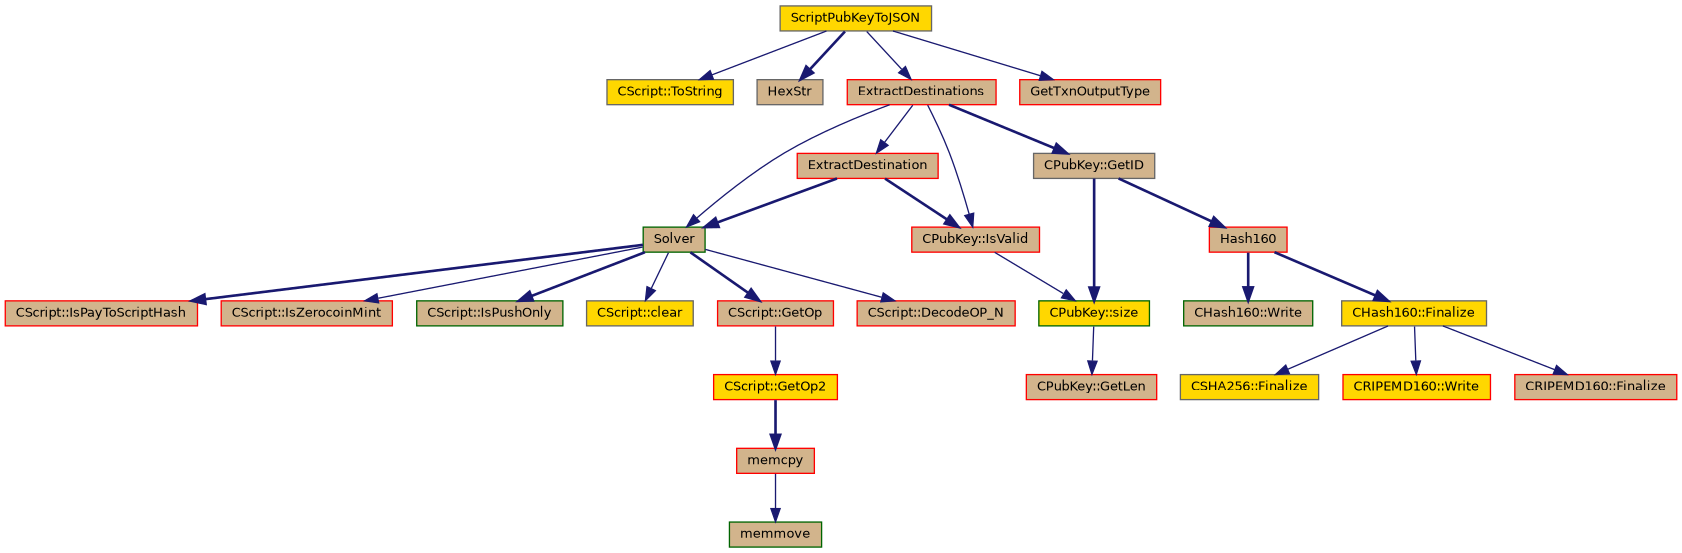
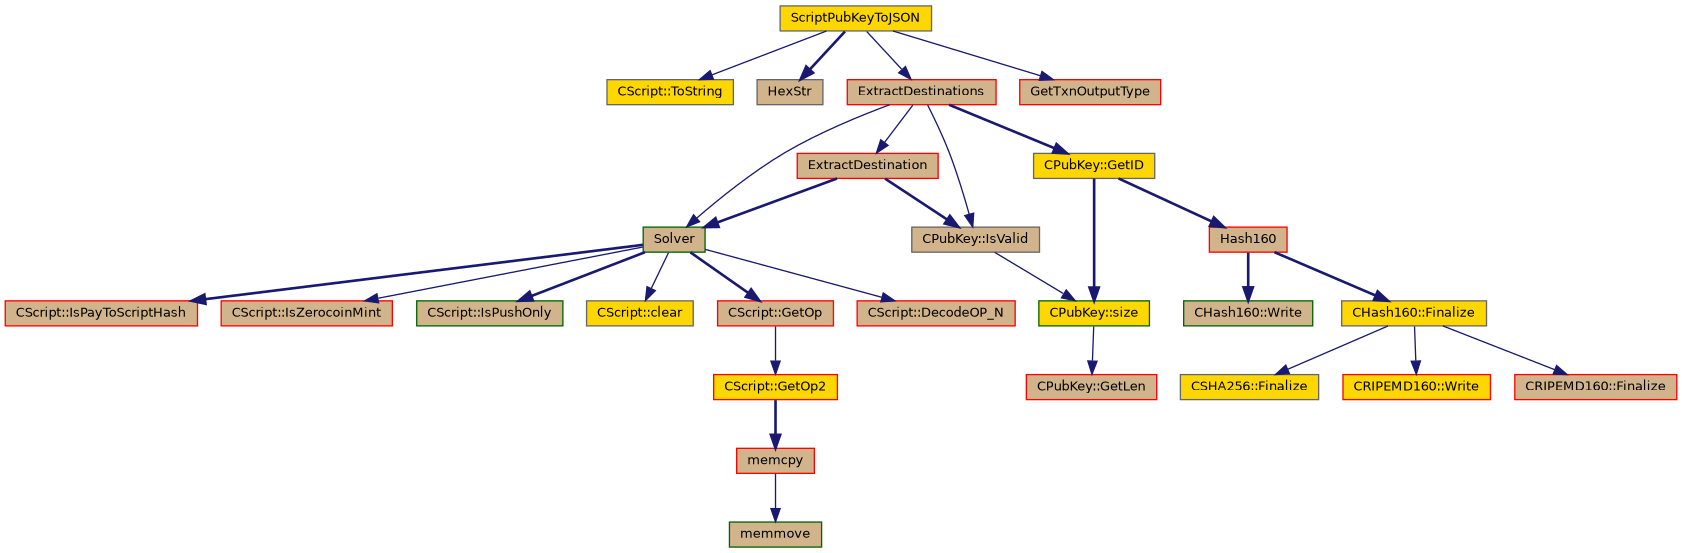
(1094, 166) -> (1094, 166)
(976, 240) -> (976, 240)
